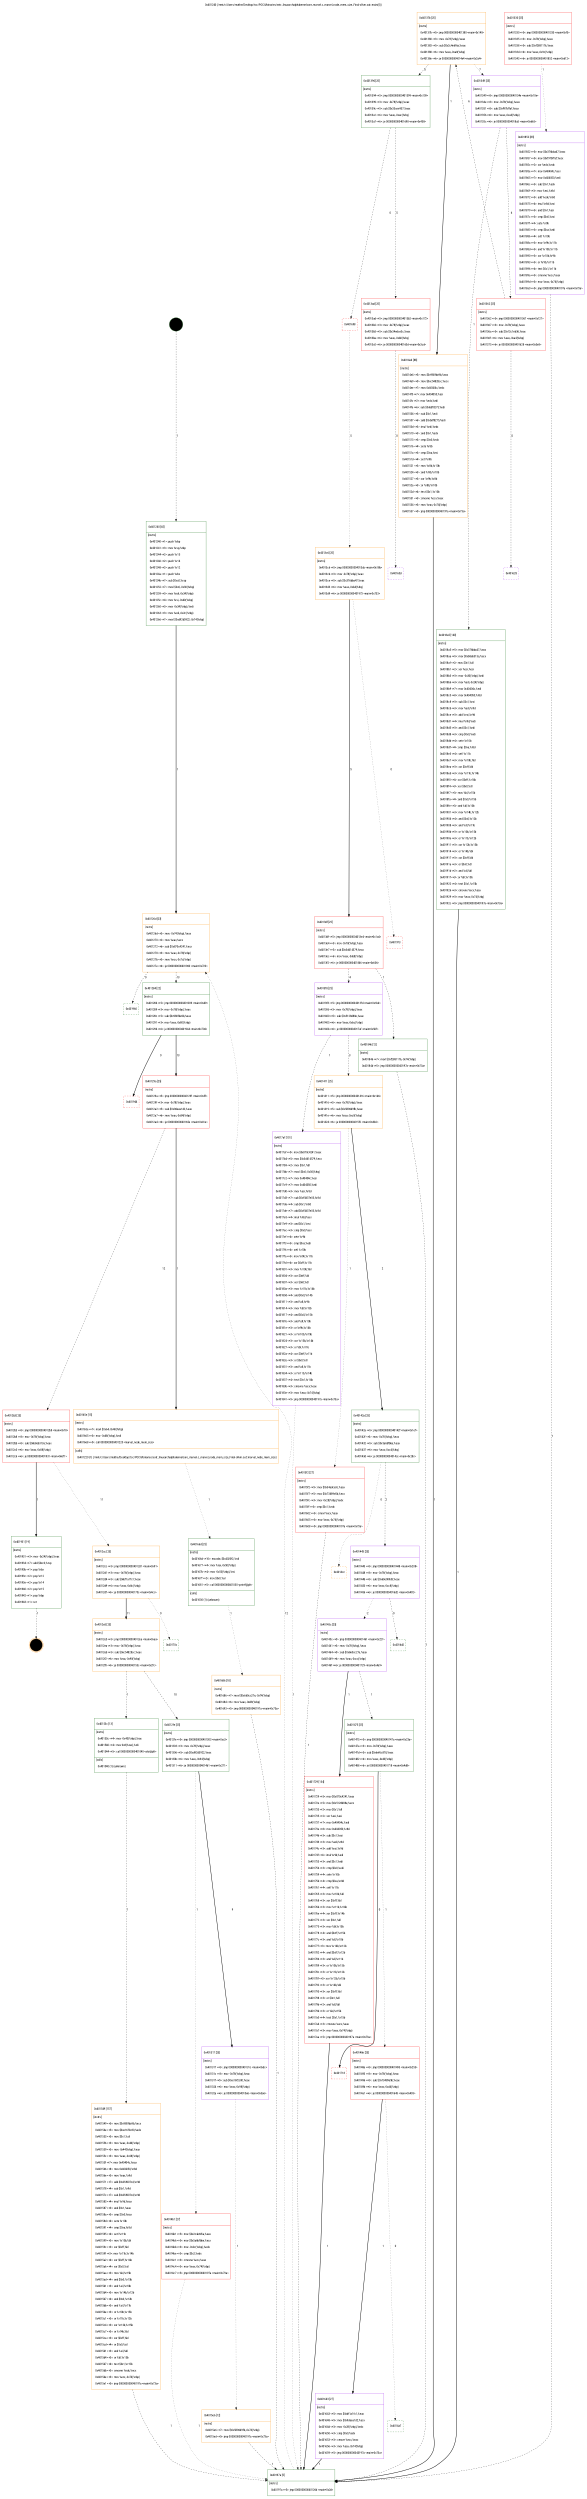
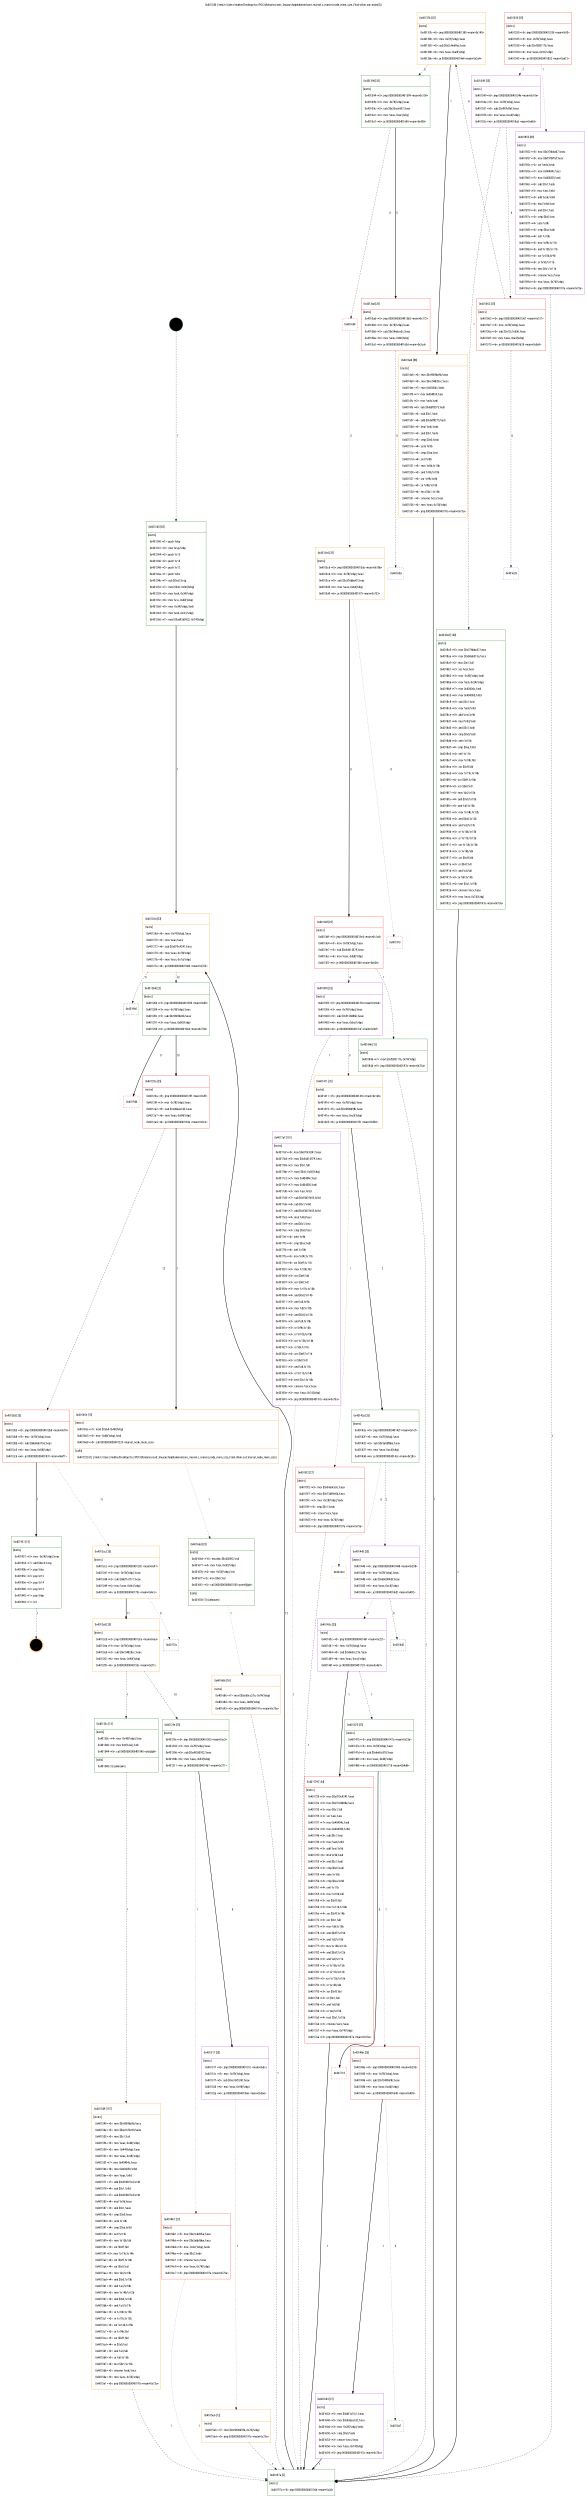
(478, 69) -> (522, 69)
(396, 212) -> (396, 212)
(284, 1710) -> (284, 1710)
